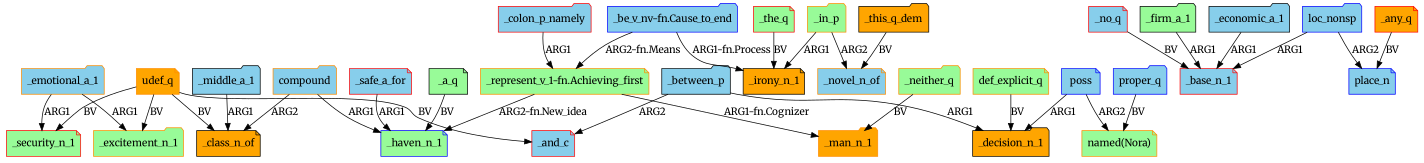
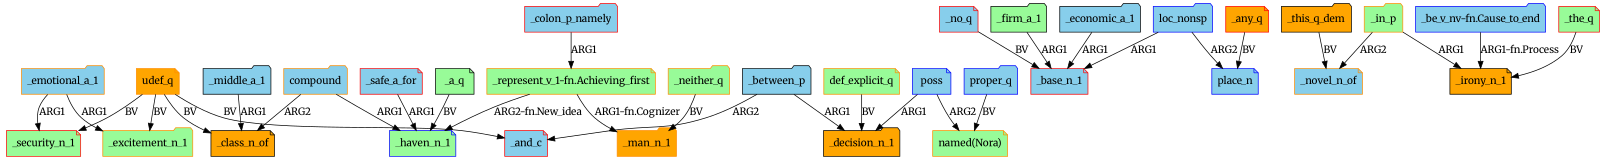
(605, 45) -> none
